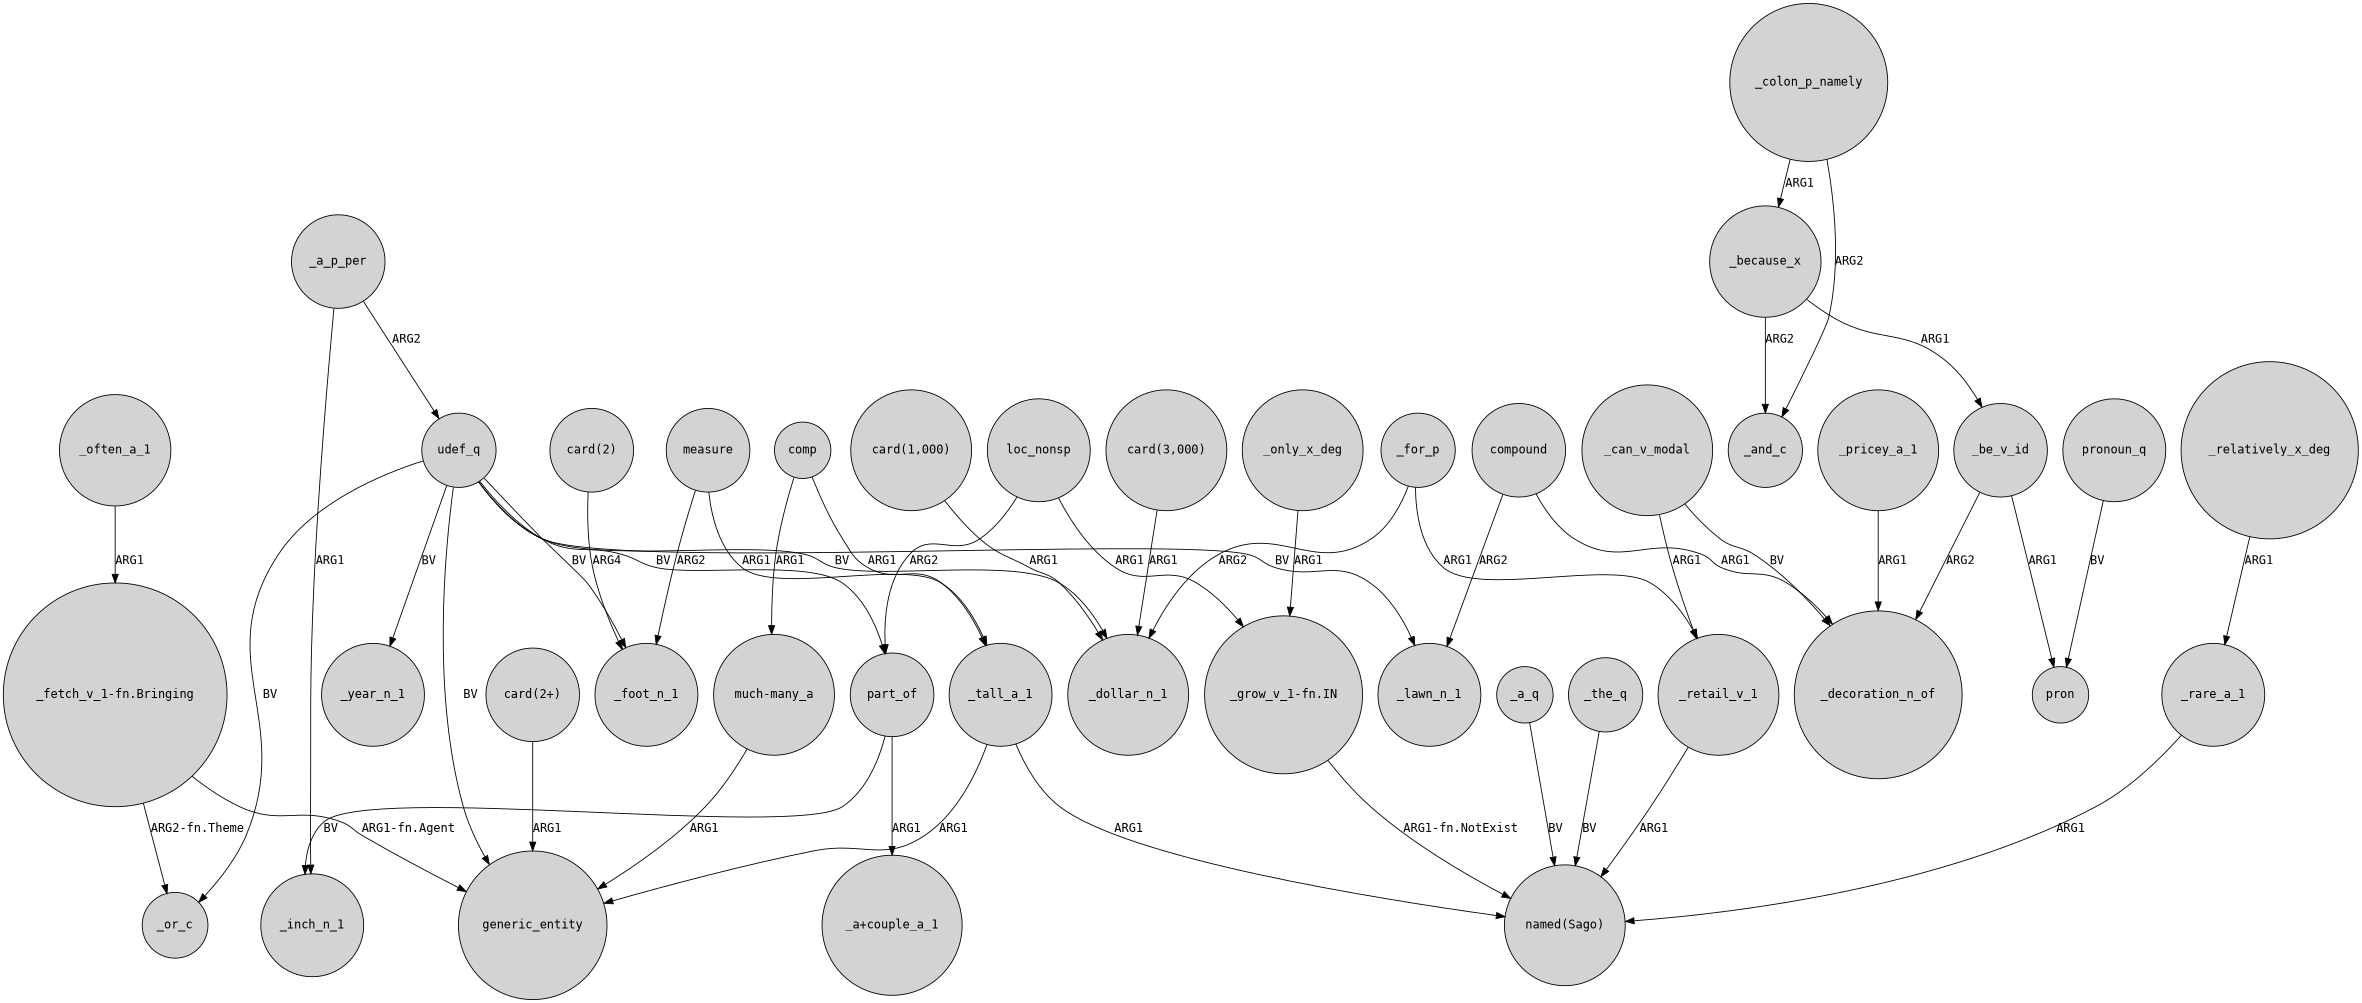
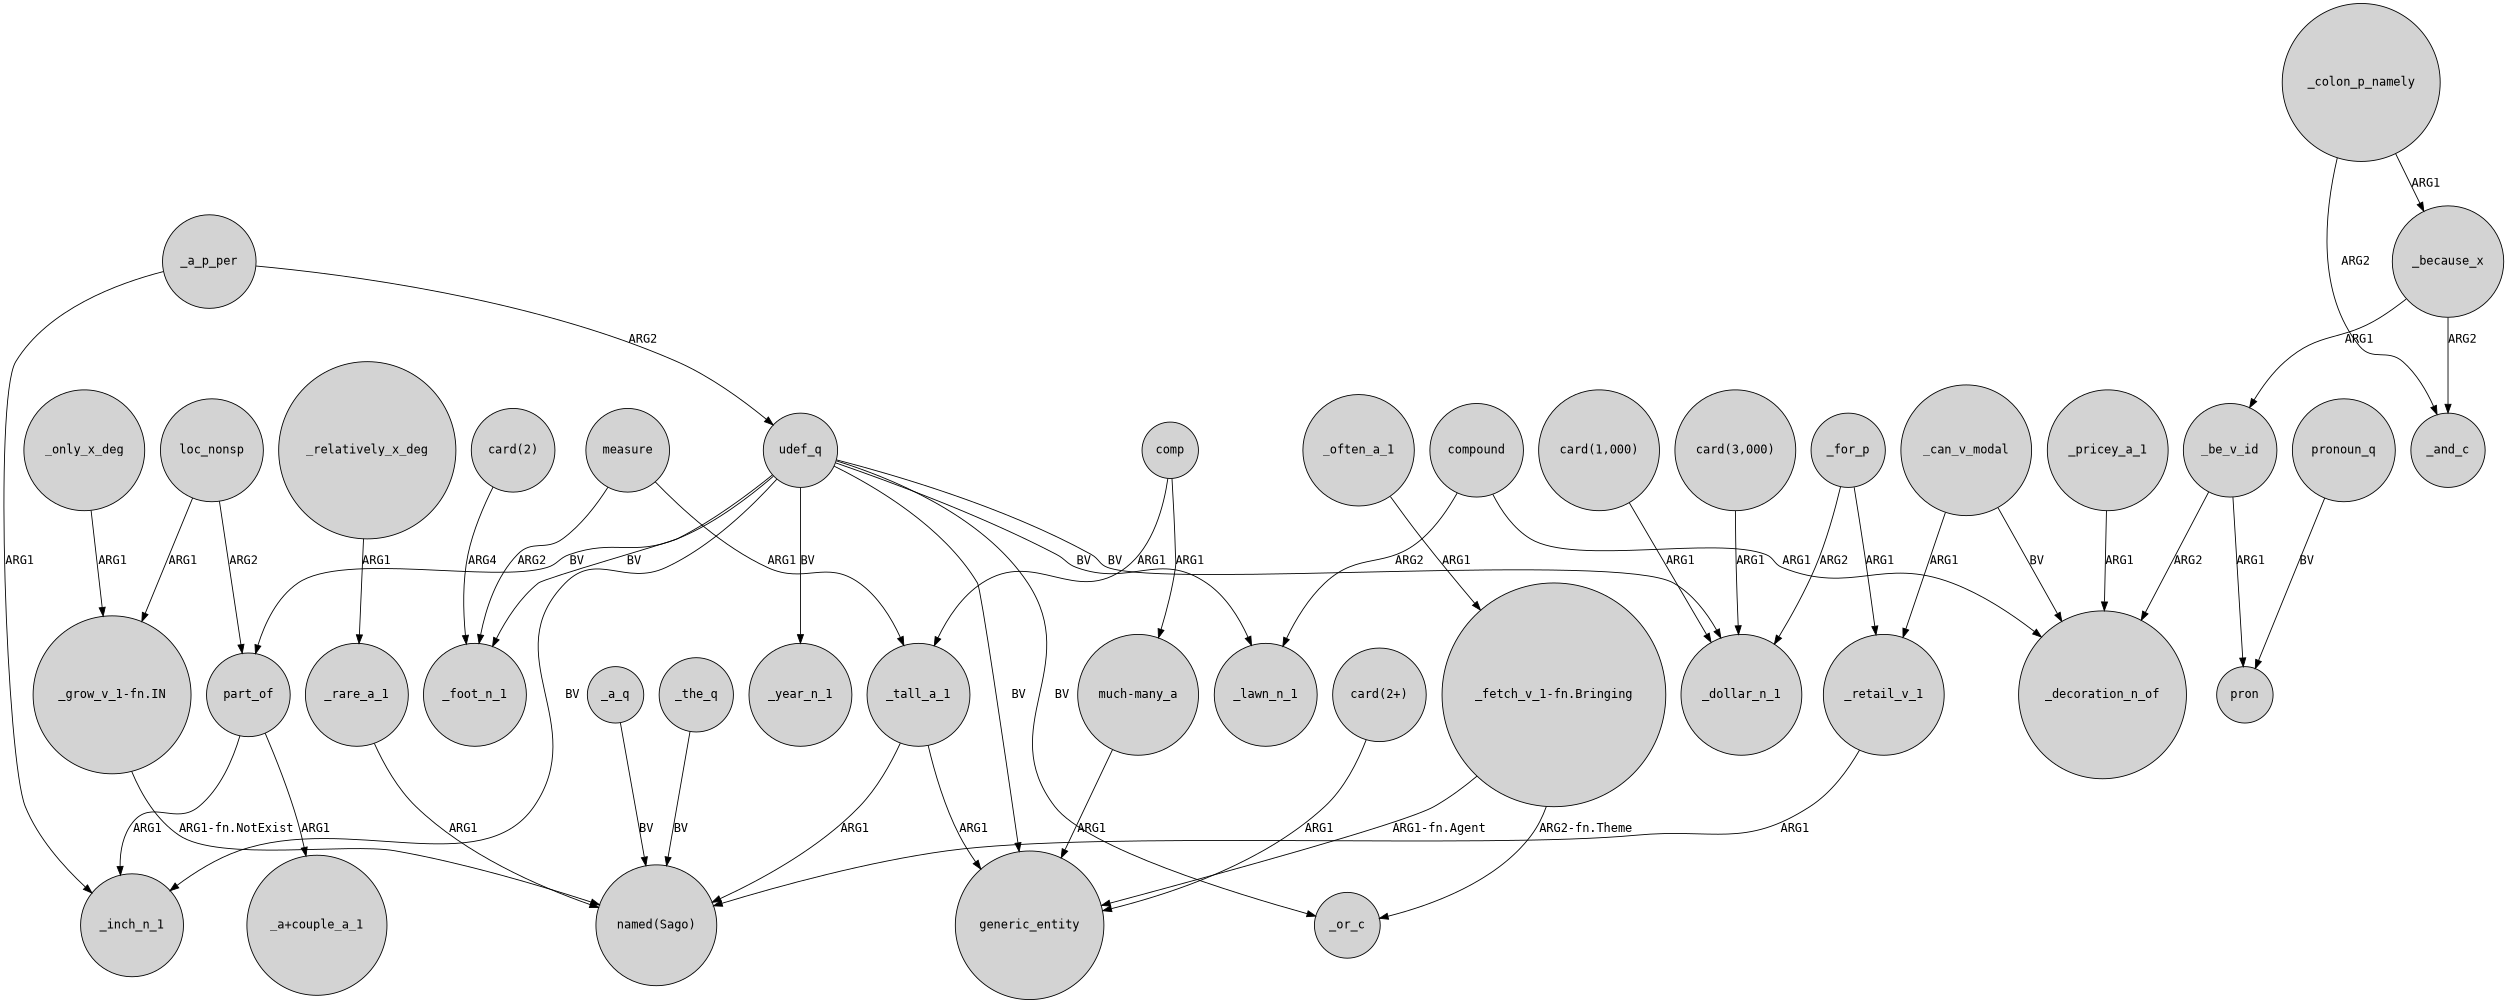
none -> (551, 758)
(331, 829) -> (148, 829)
